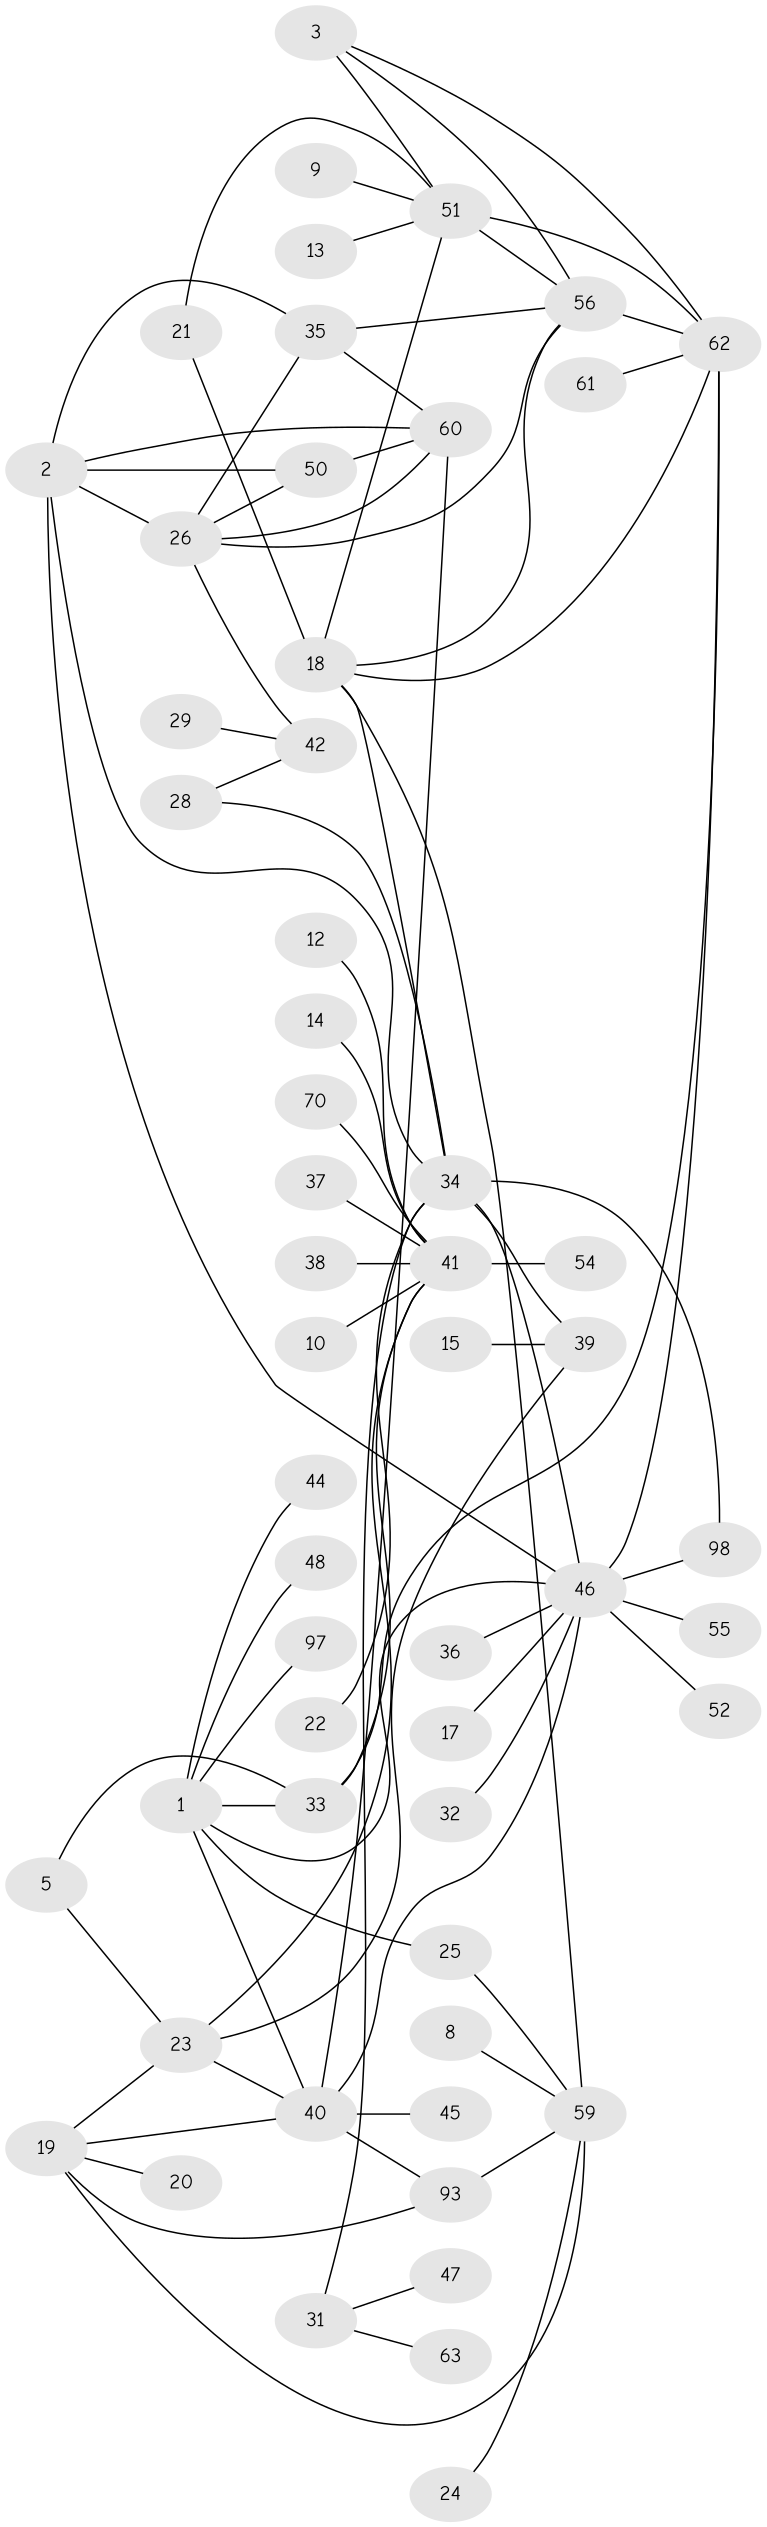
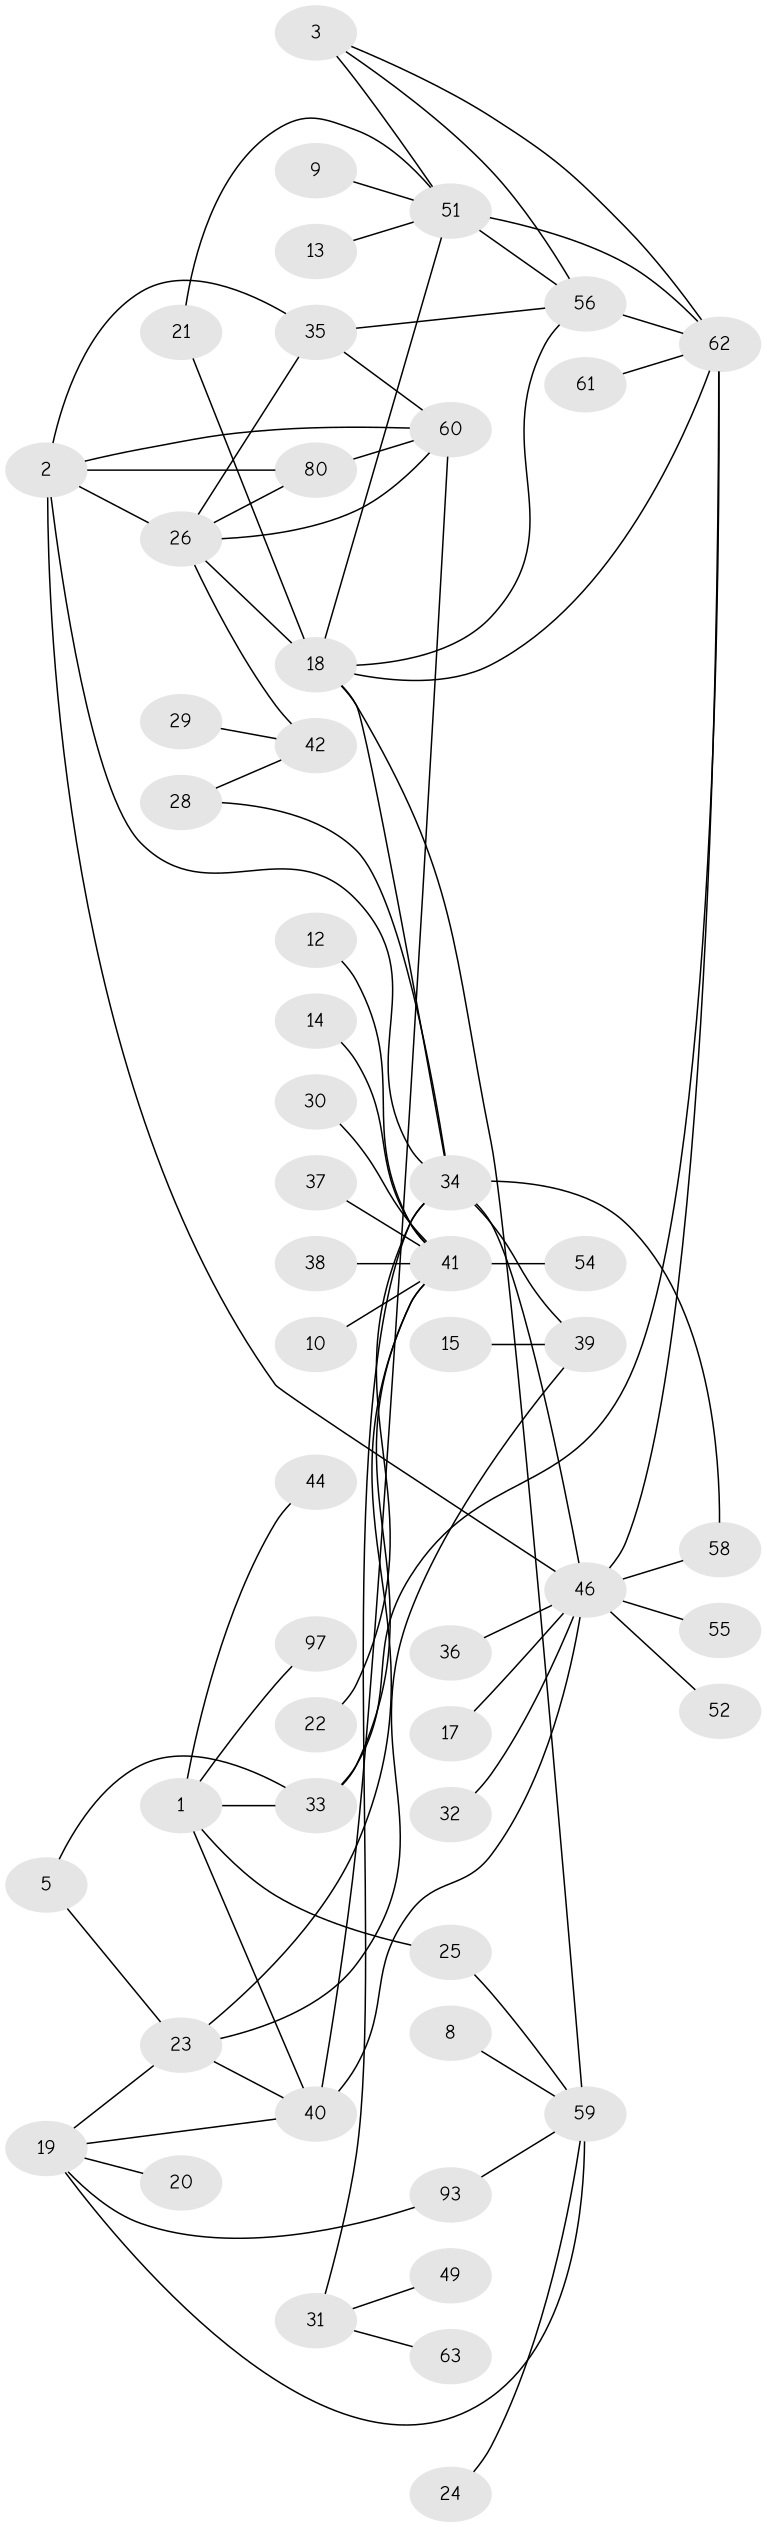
(316, 470) -> (316, 470)
(433, 516) -> (249, 602)
(316, 1102) -> (316, 1102)
(720, 1550) -> (720, 1550)
(316, 1563) -> none
(384, 1805) -> none
(451, 2114) -> none
(383, 2155) -> none
(451, 2276) -> (451, 2276)
